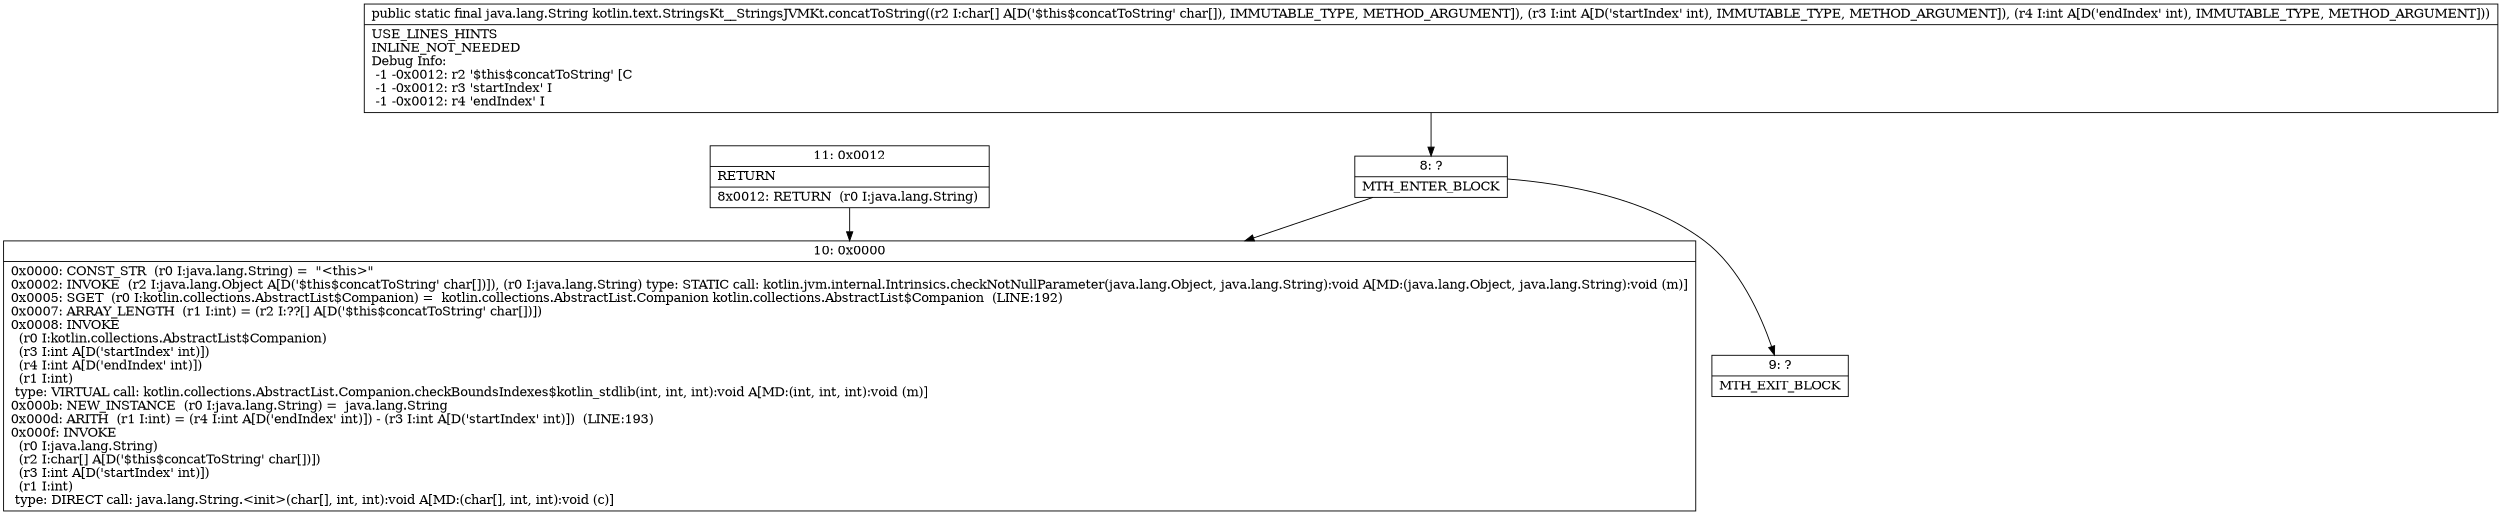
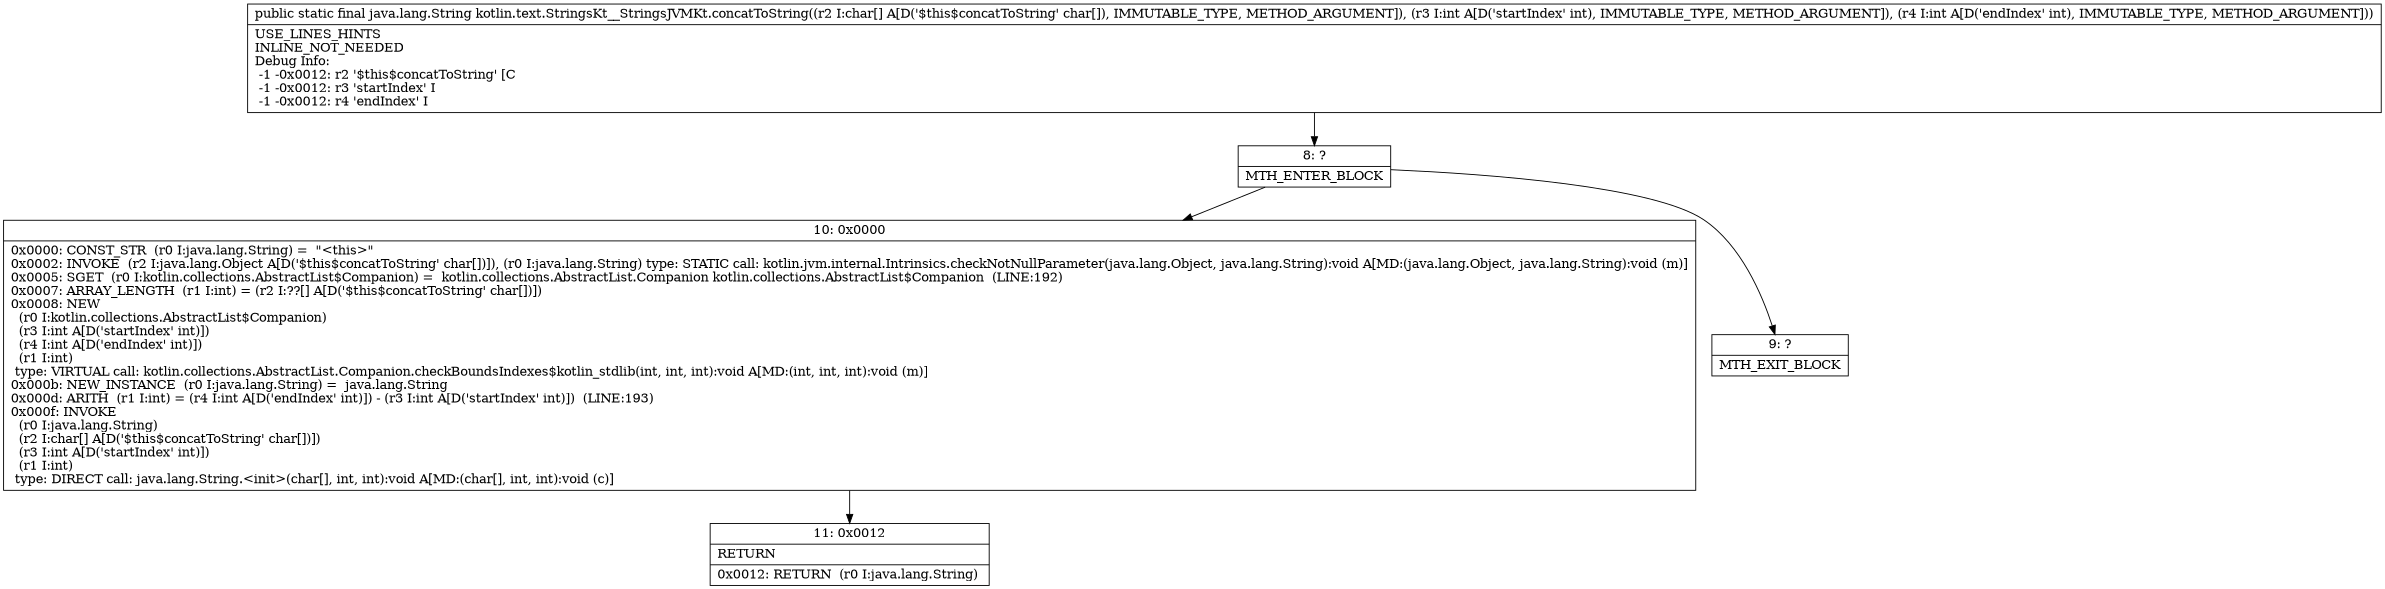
(850, 197) -> (850, 575)
(850, 220) -> (850, 502)
(70, 325) -> (60, 305)
